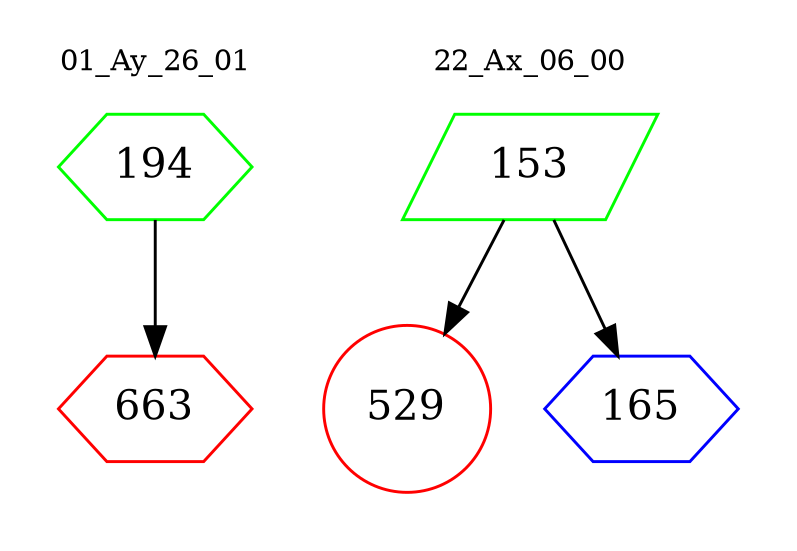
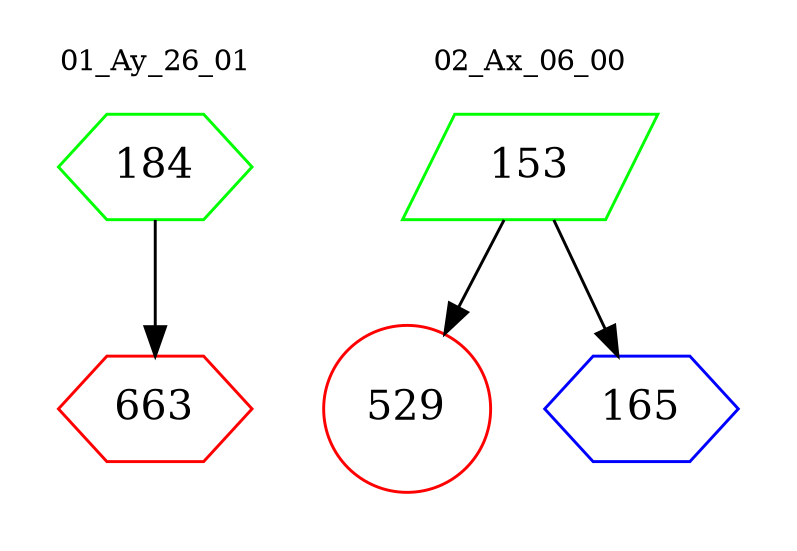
(530, 63) -> (530, 63)
(155, 167) -> (155, 167)
